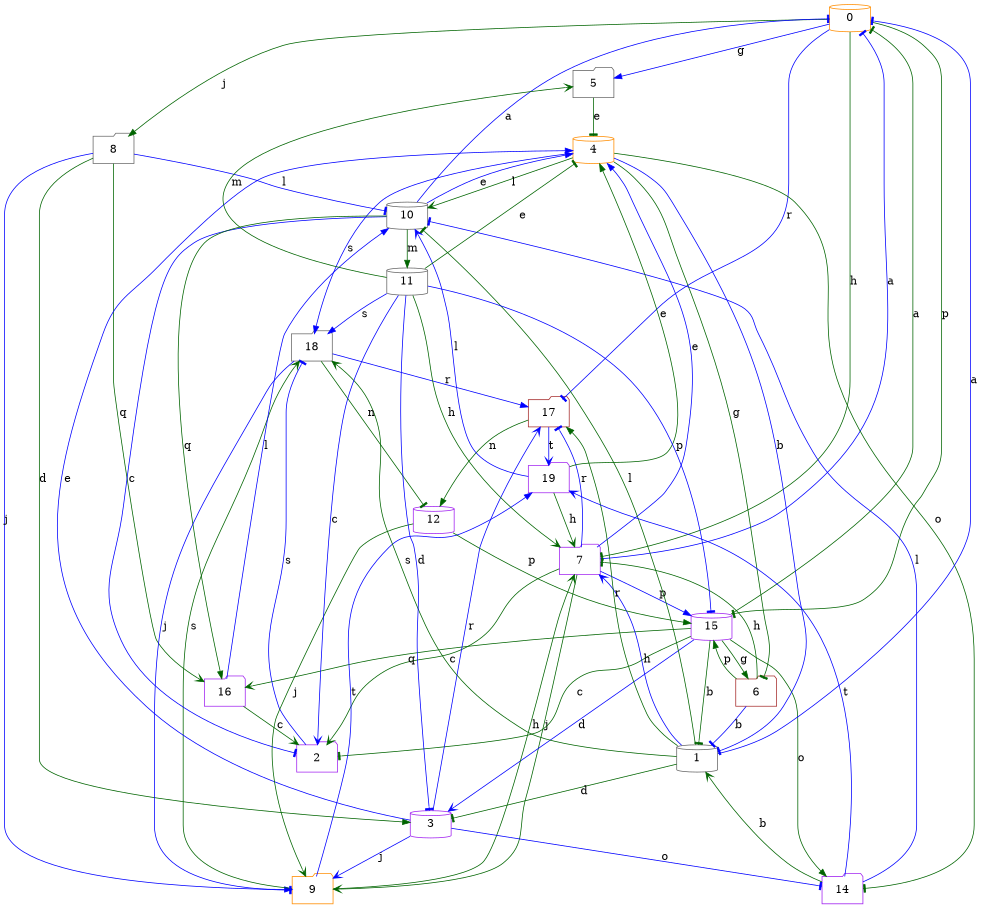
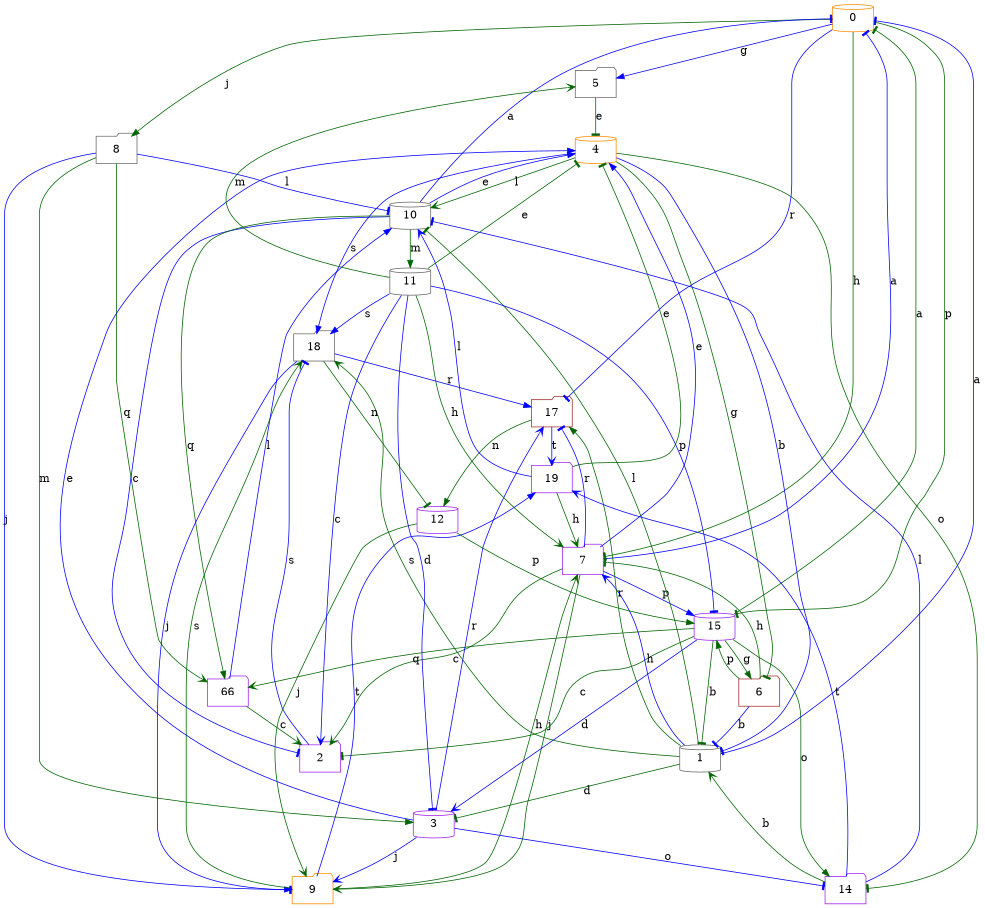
(670, 357) -> (672, 355)
(43, 479) -> (45, 479)
(225, 693) -> (228, 693)
